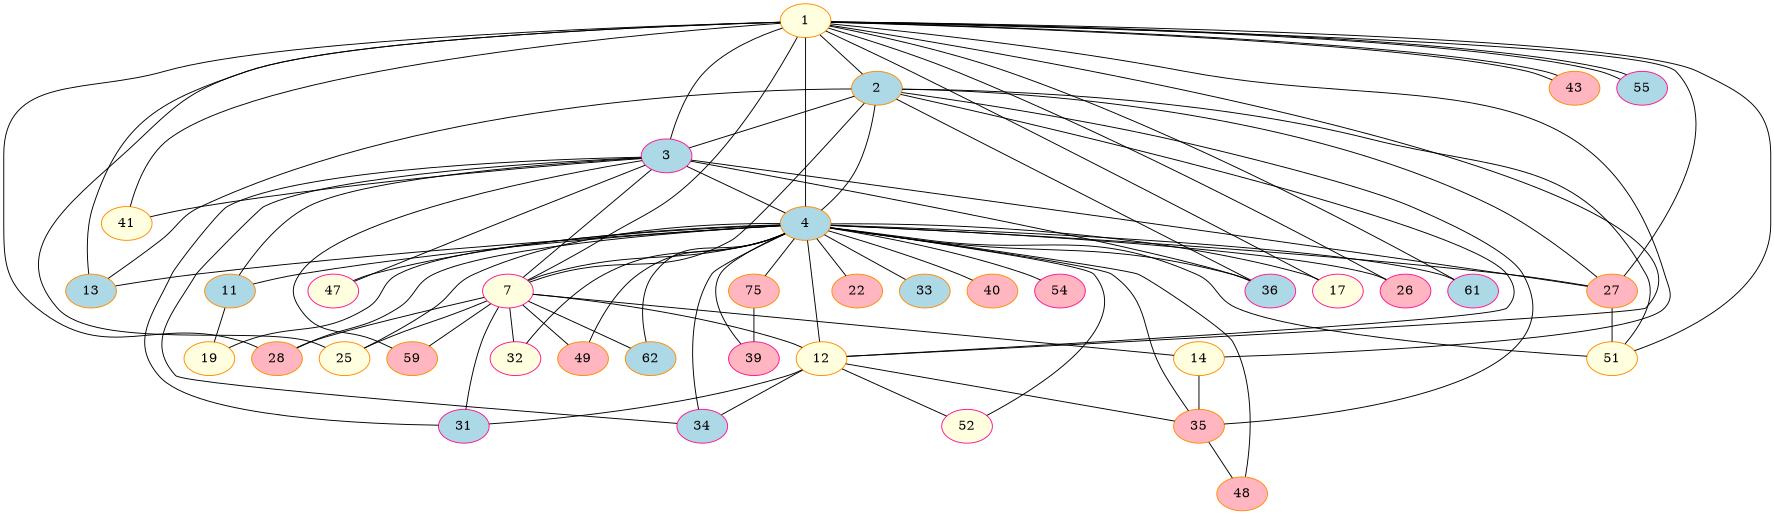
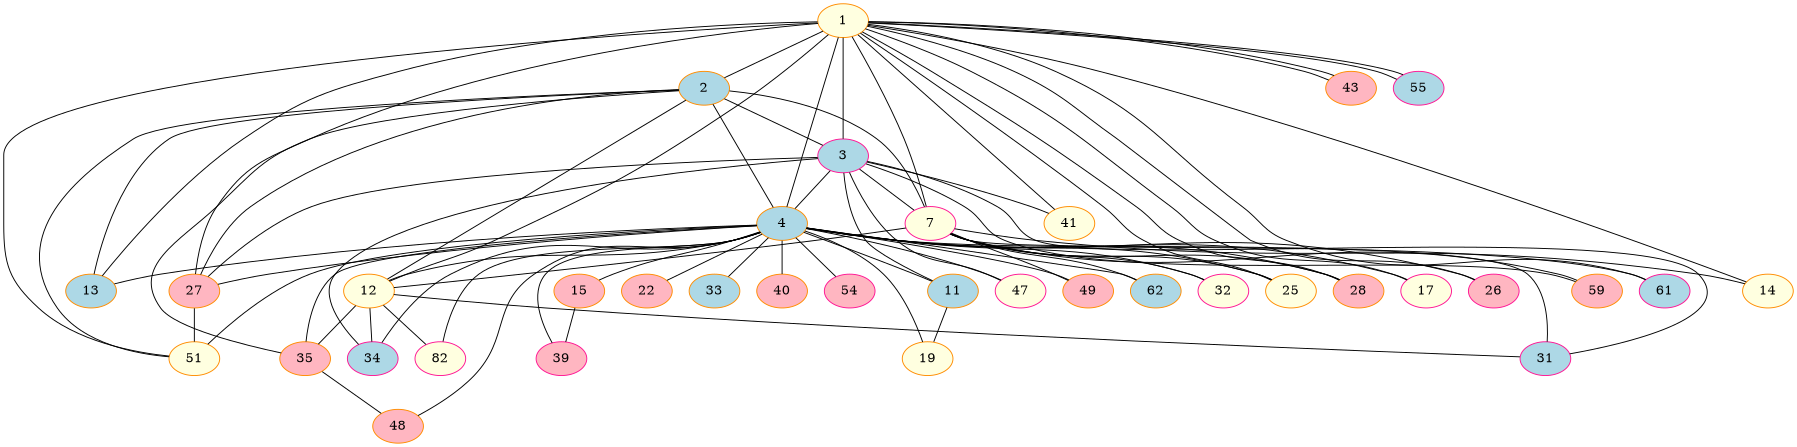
(657, 257) -> none
(754, 291) -> (579, 291)
(1270, 291) -> none
(1199, 393) -> none
(967, 426) -> (440, 359)
